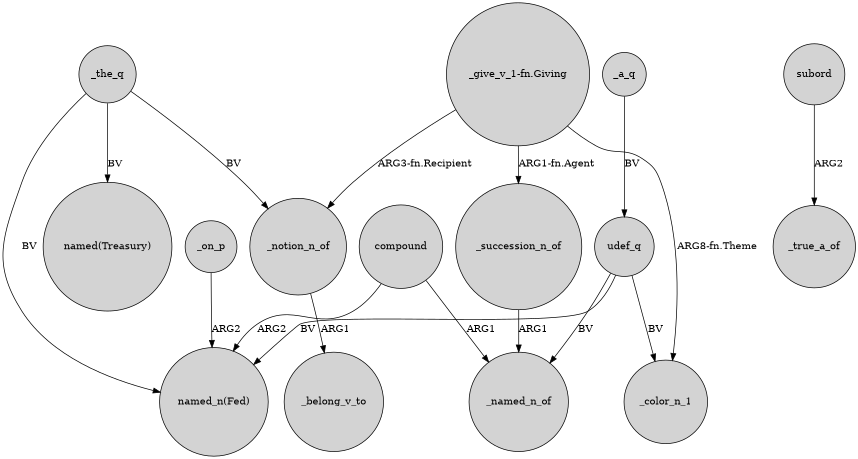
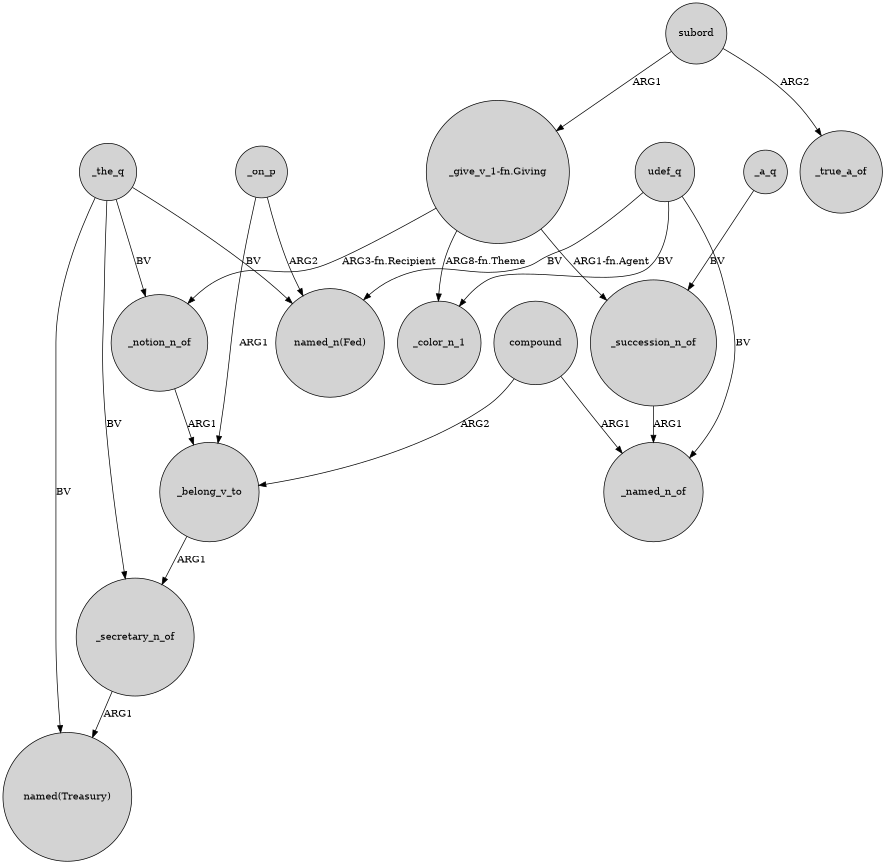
none -> (617, 89)
(624, 147) -> (723, 237)
none -> (234, 316)
(310, 318) -> (399, 450)
none -> (135, 637)
